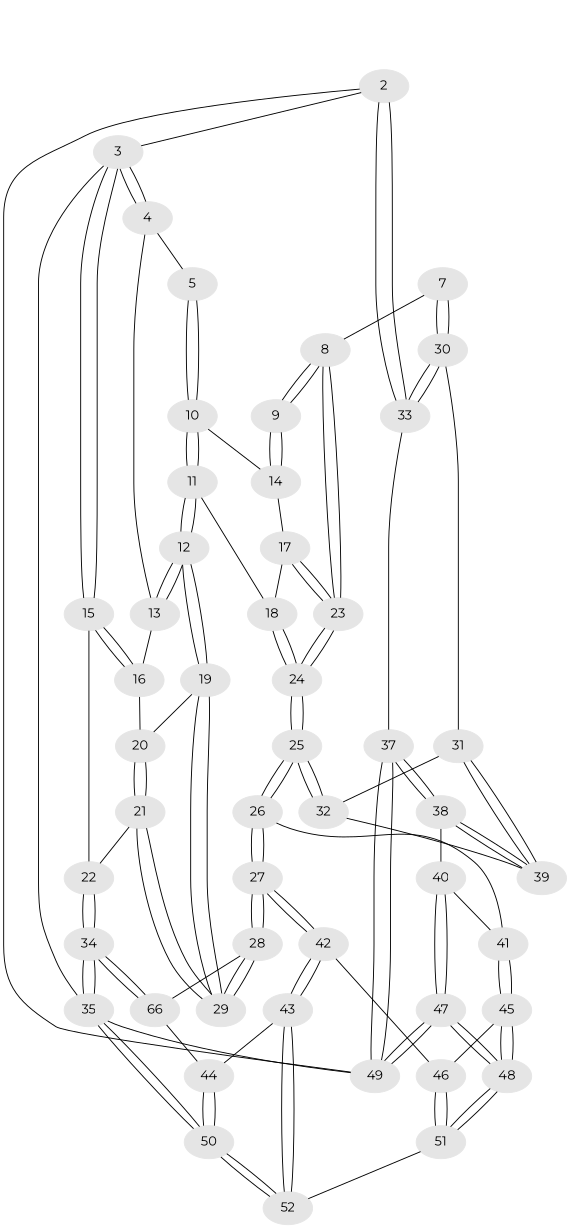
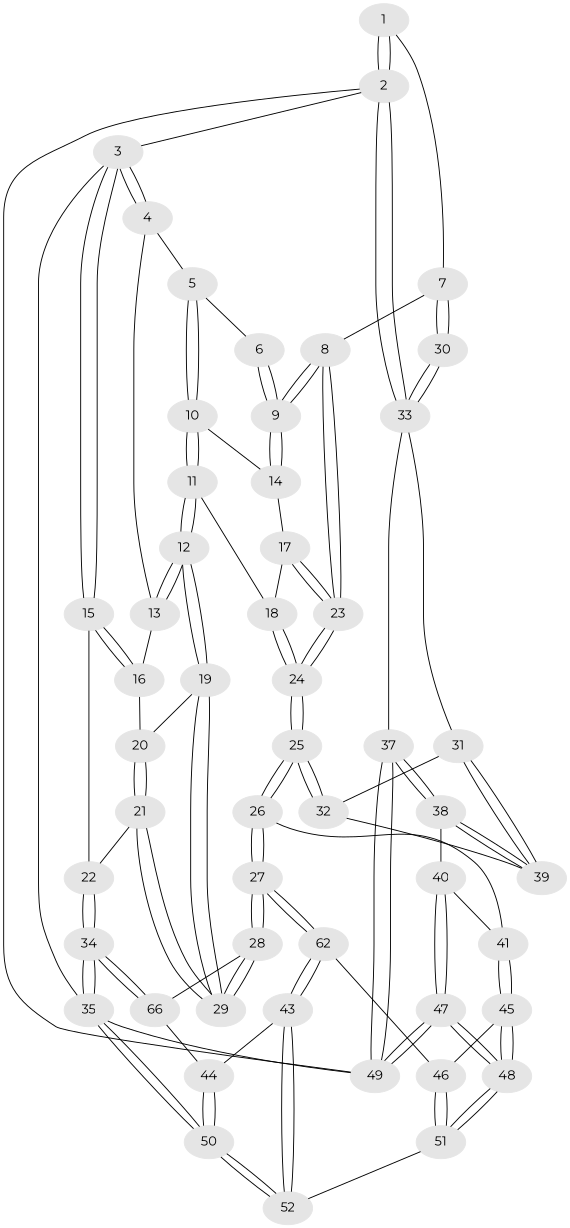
none -> (384, 20)
none -> (259, 350)
(458, 548) -> (424, 583)
(324, 944) -> (324, 944)
